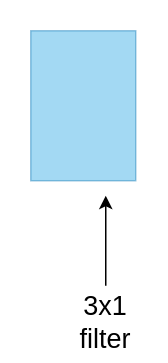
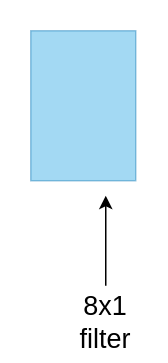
(106, 323) -> (106, 323)
